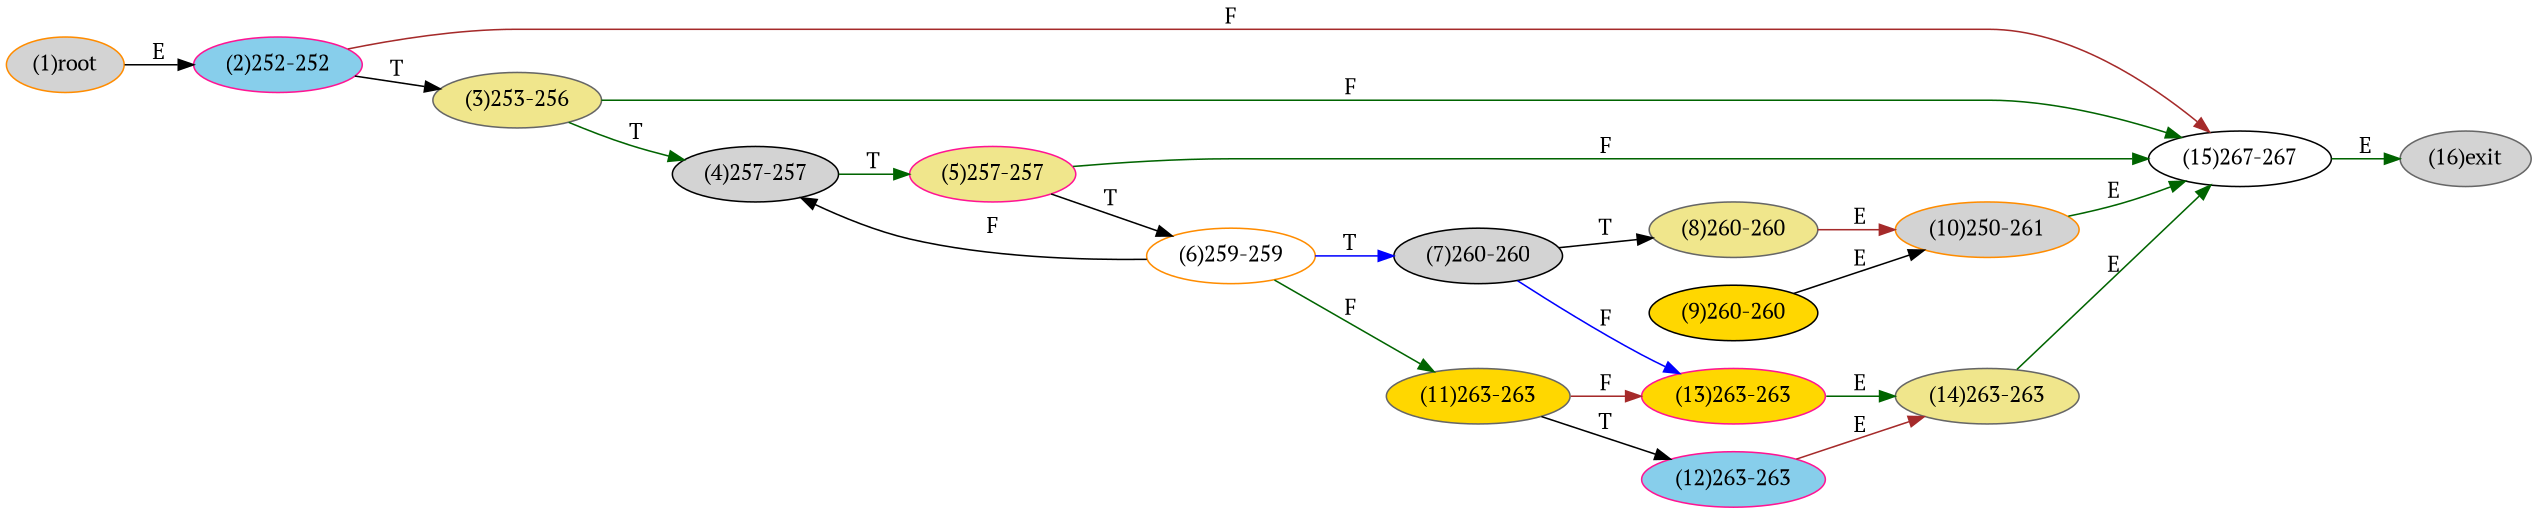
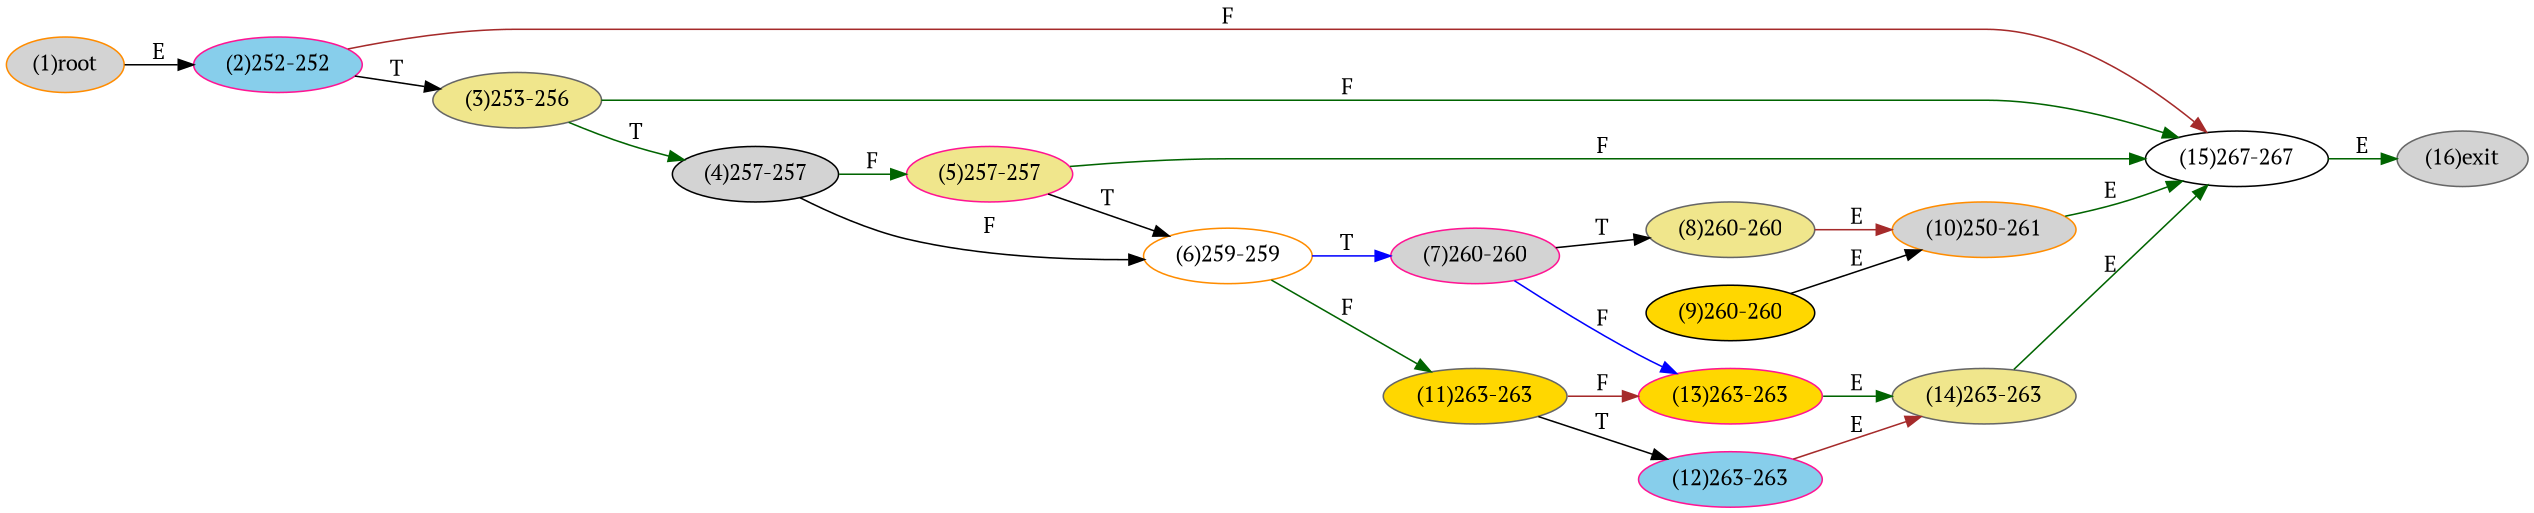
(874, 163) -> (873, 163)
(977, 251) -> (960, 249)
(1478, 256) -> (1475, 256)
